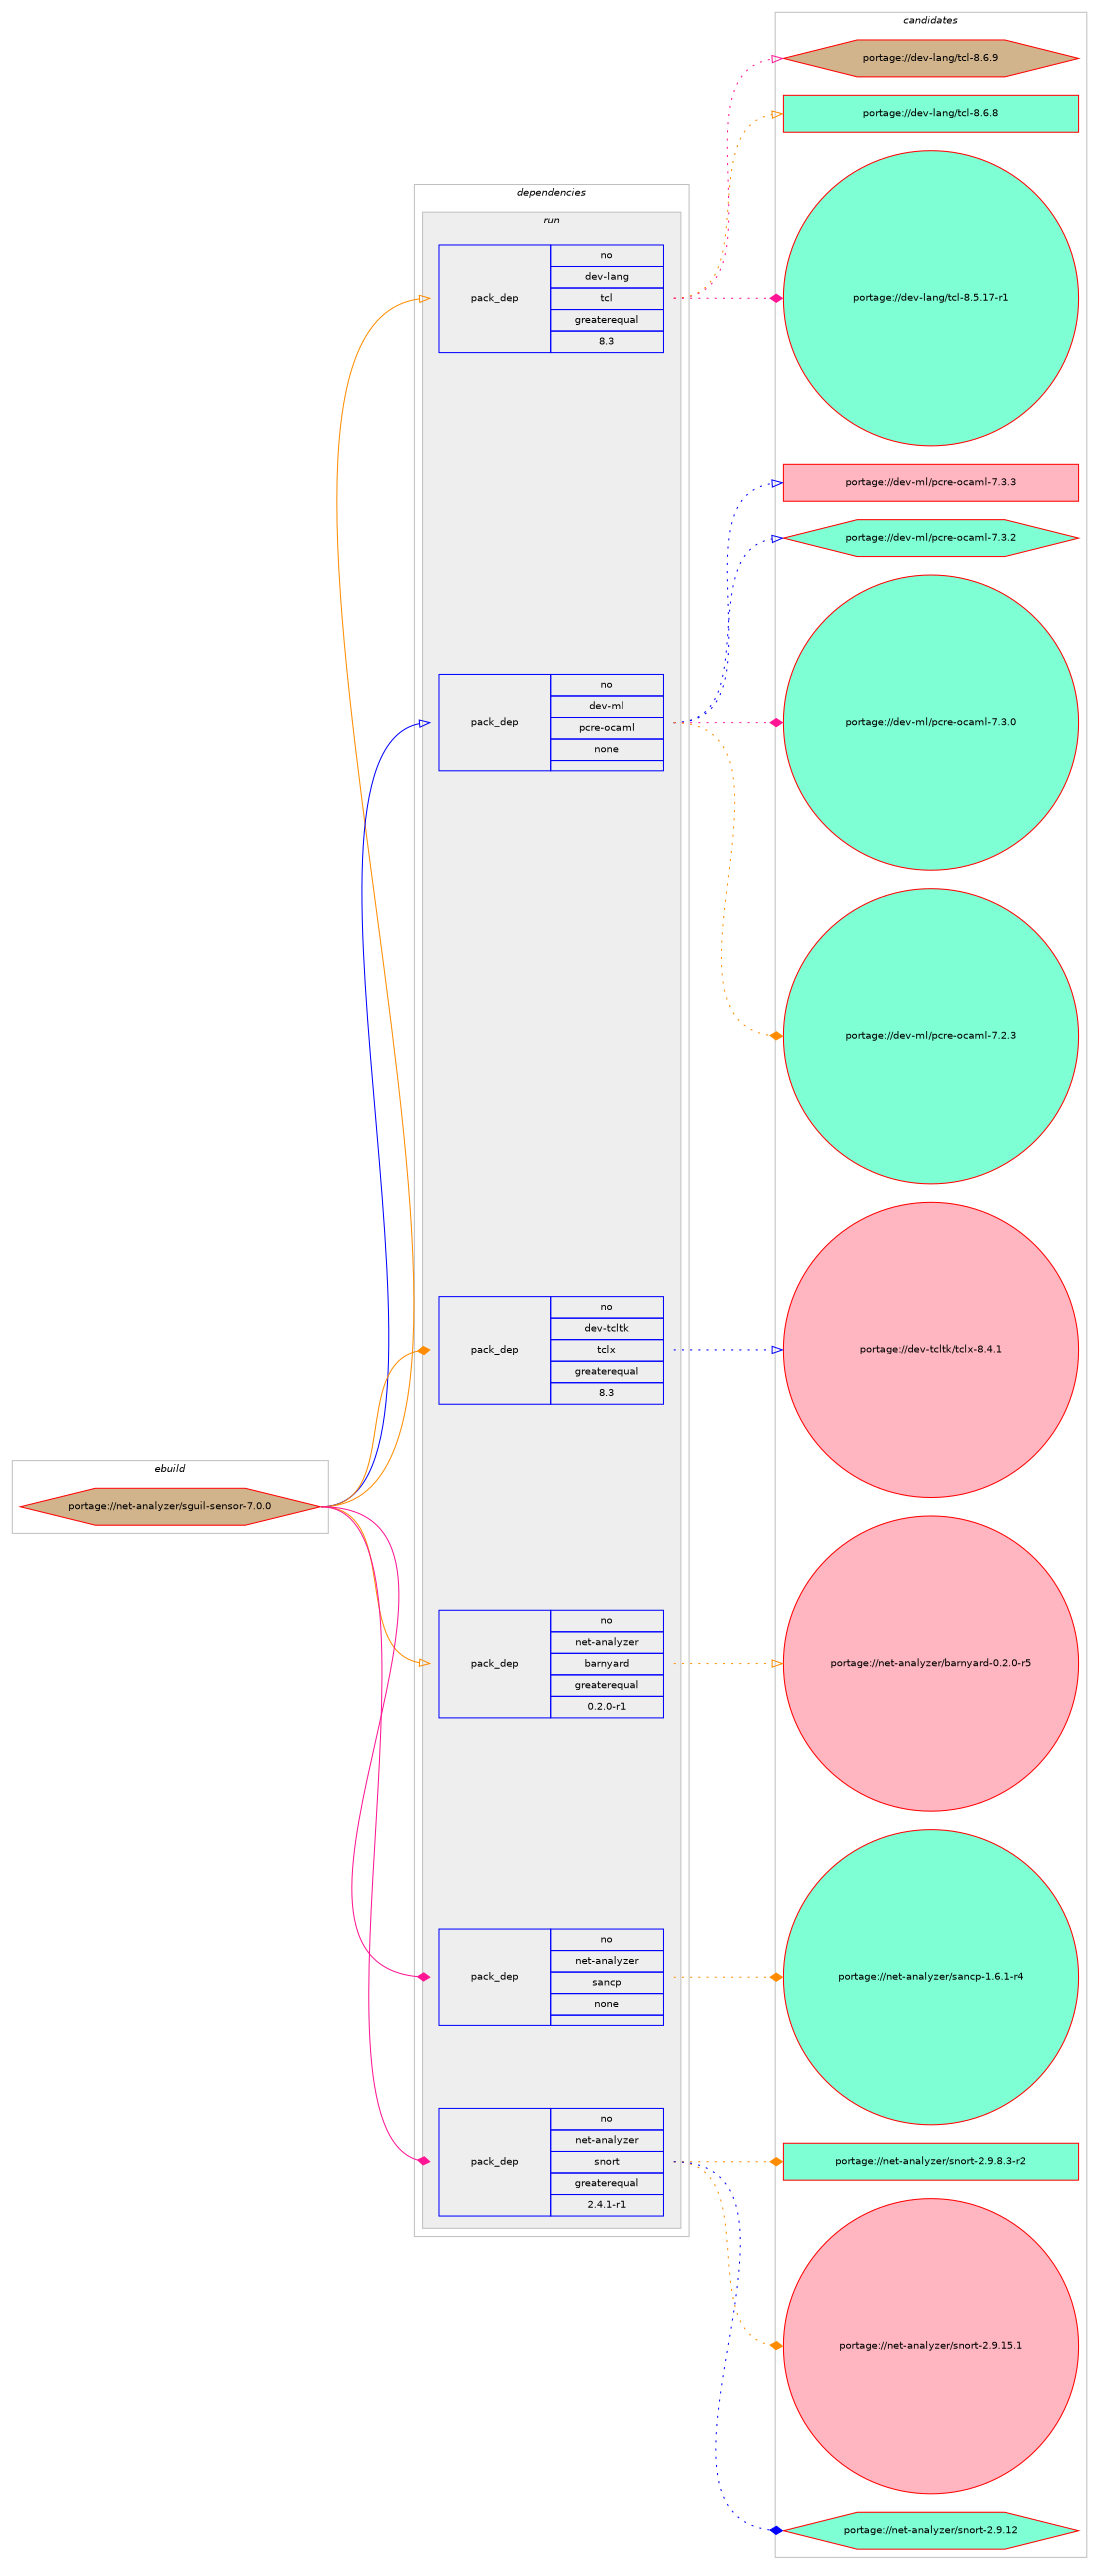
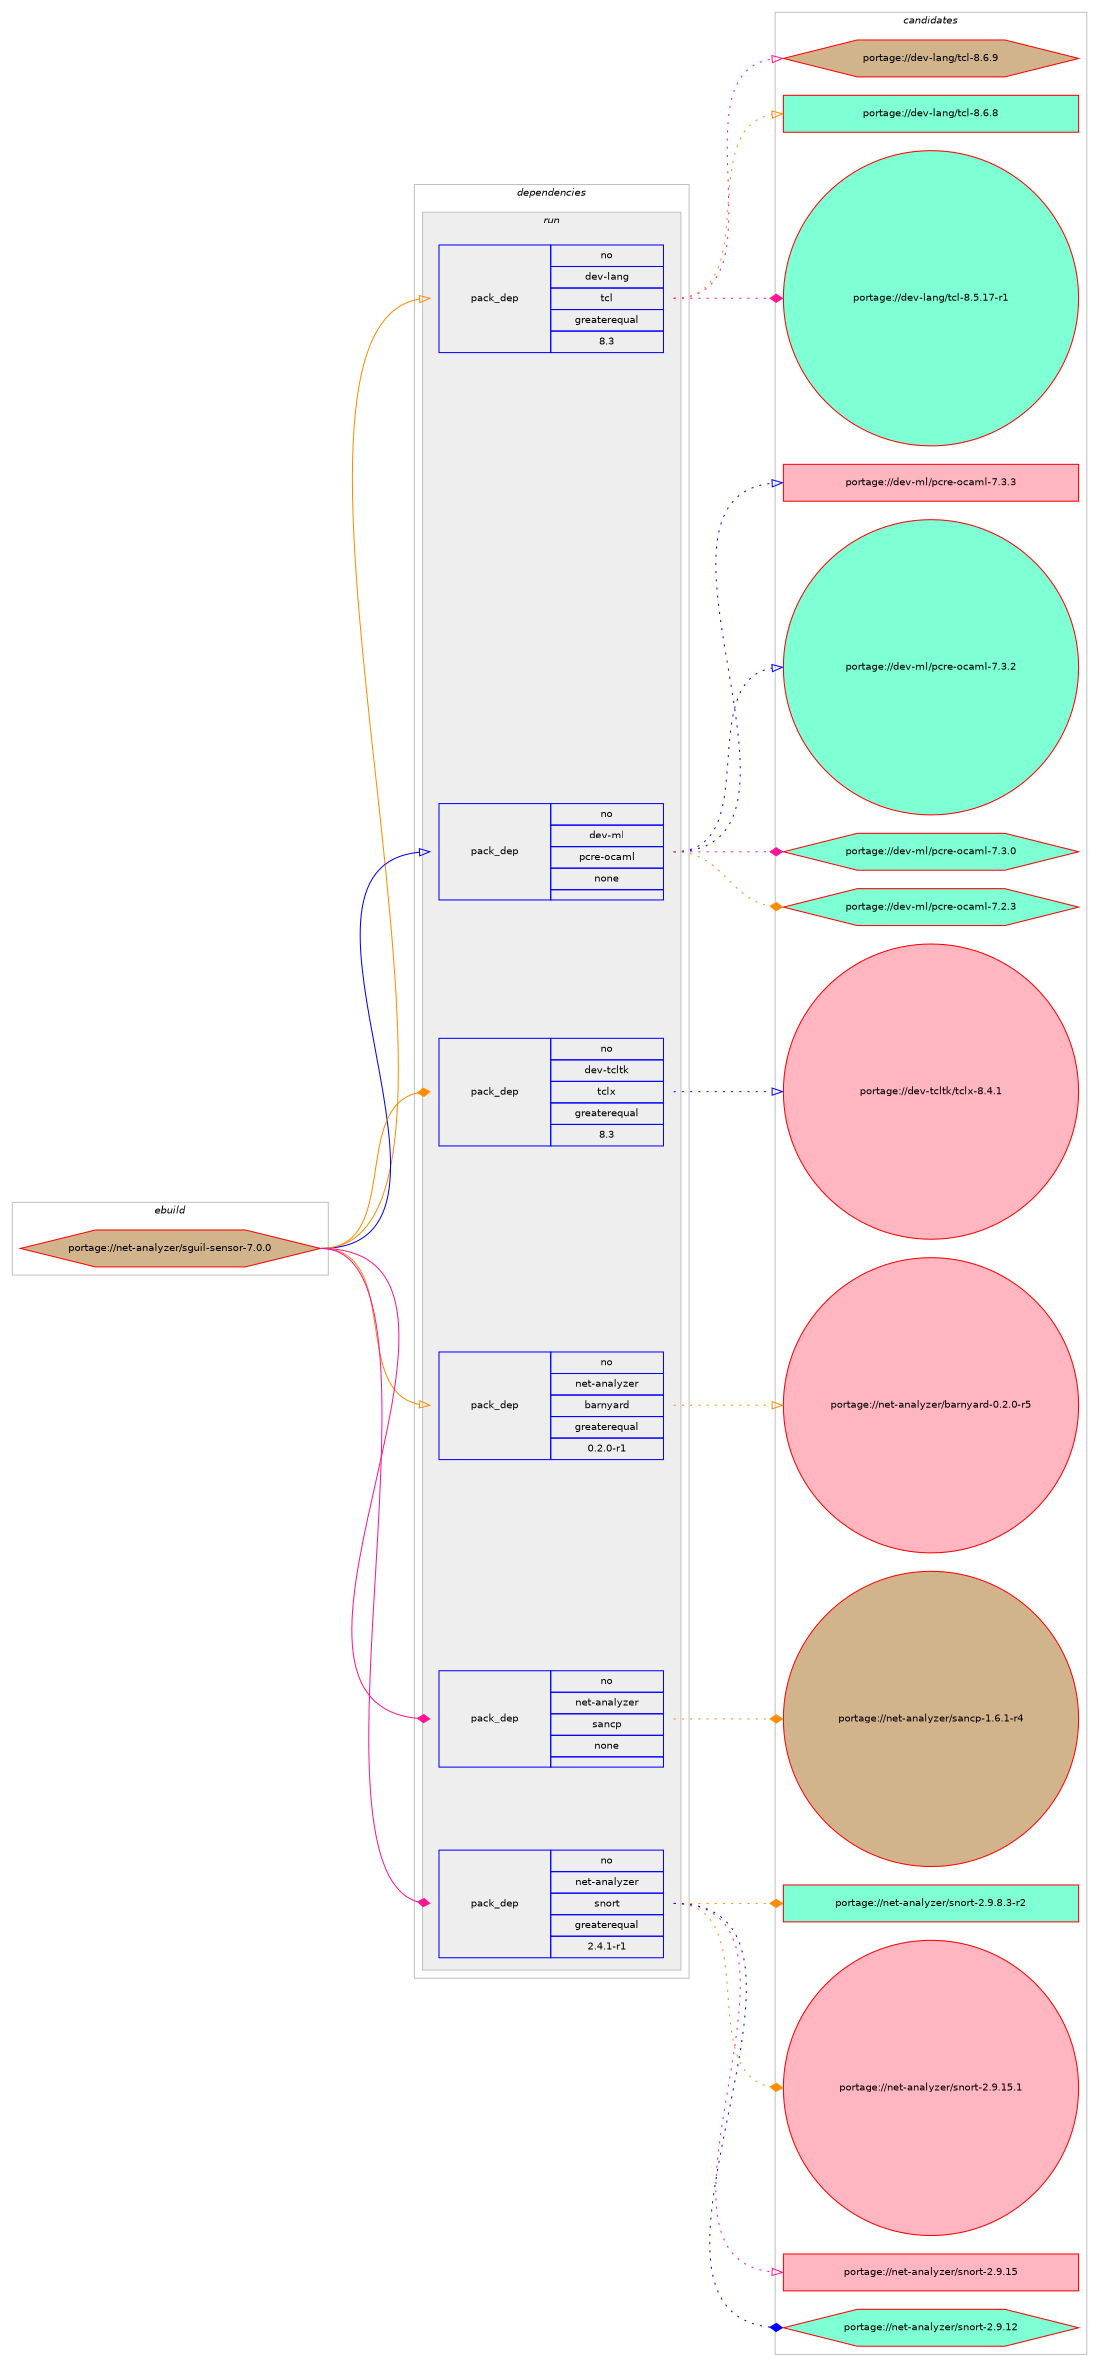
(931, 538) -> (931, 667)
(931, 723) -> (931, 852)
(931, 1036) -> (931, 907)
(931, 1977) -> (931, 1719)
none -> (931, 2272)
